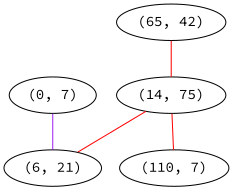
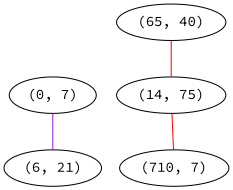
(171, 22) -> (171, 22)
(112, 132) -> none
(174, 168) -> (174, 168)
